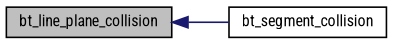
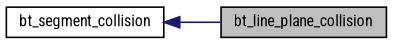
(209, 22) -> (200, 22)
